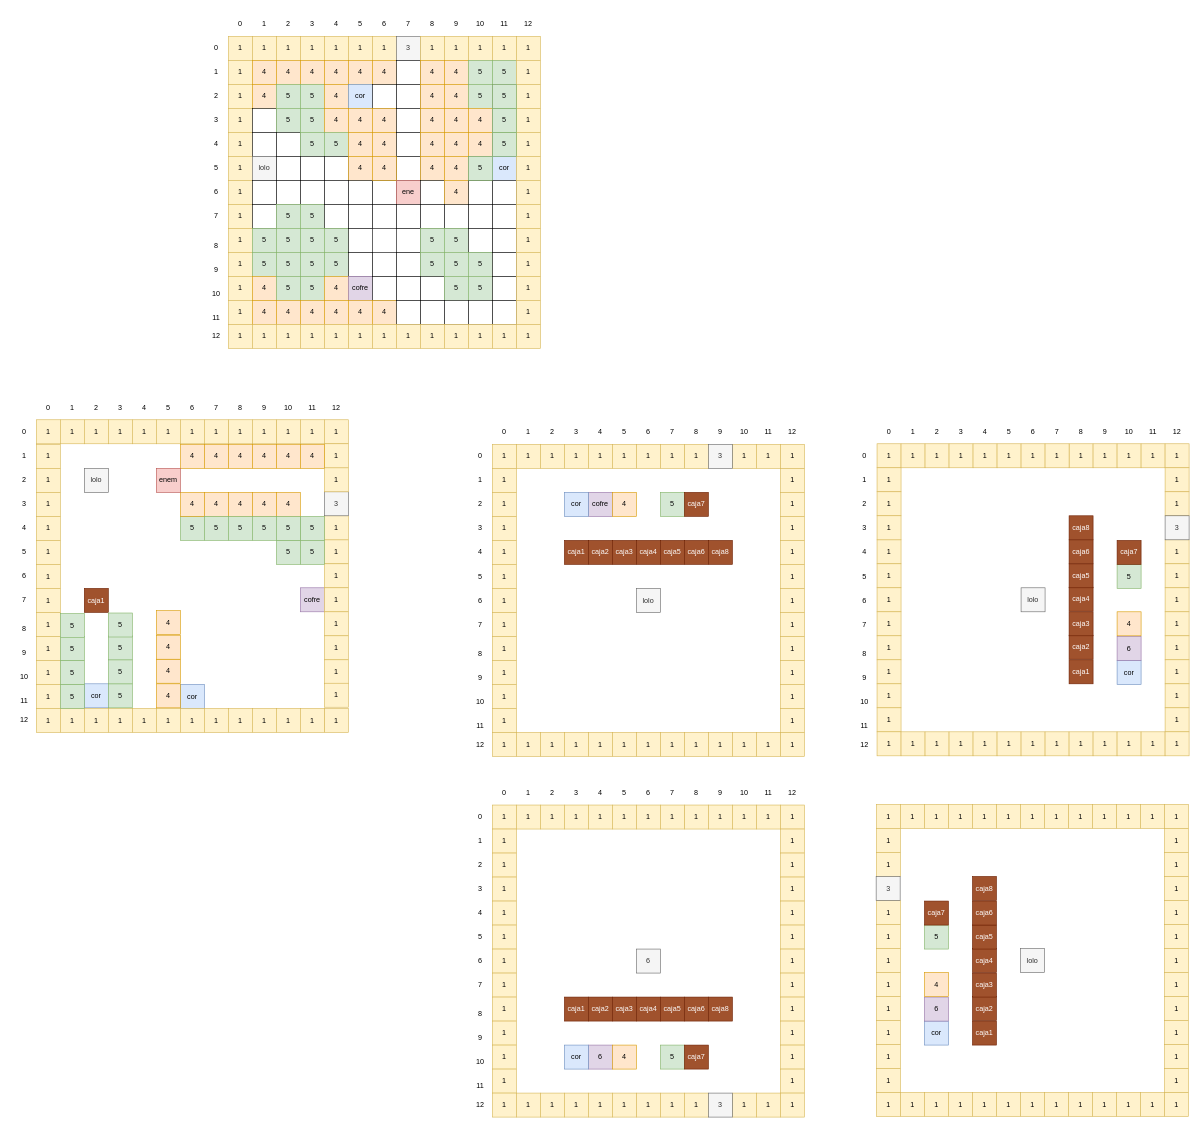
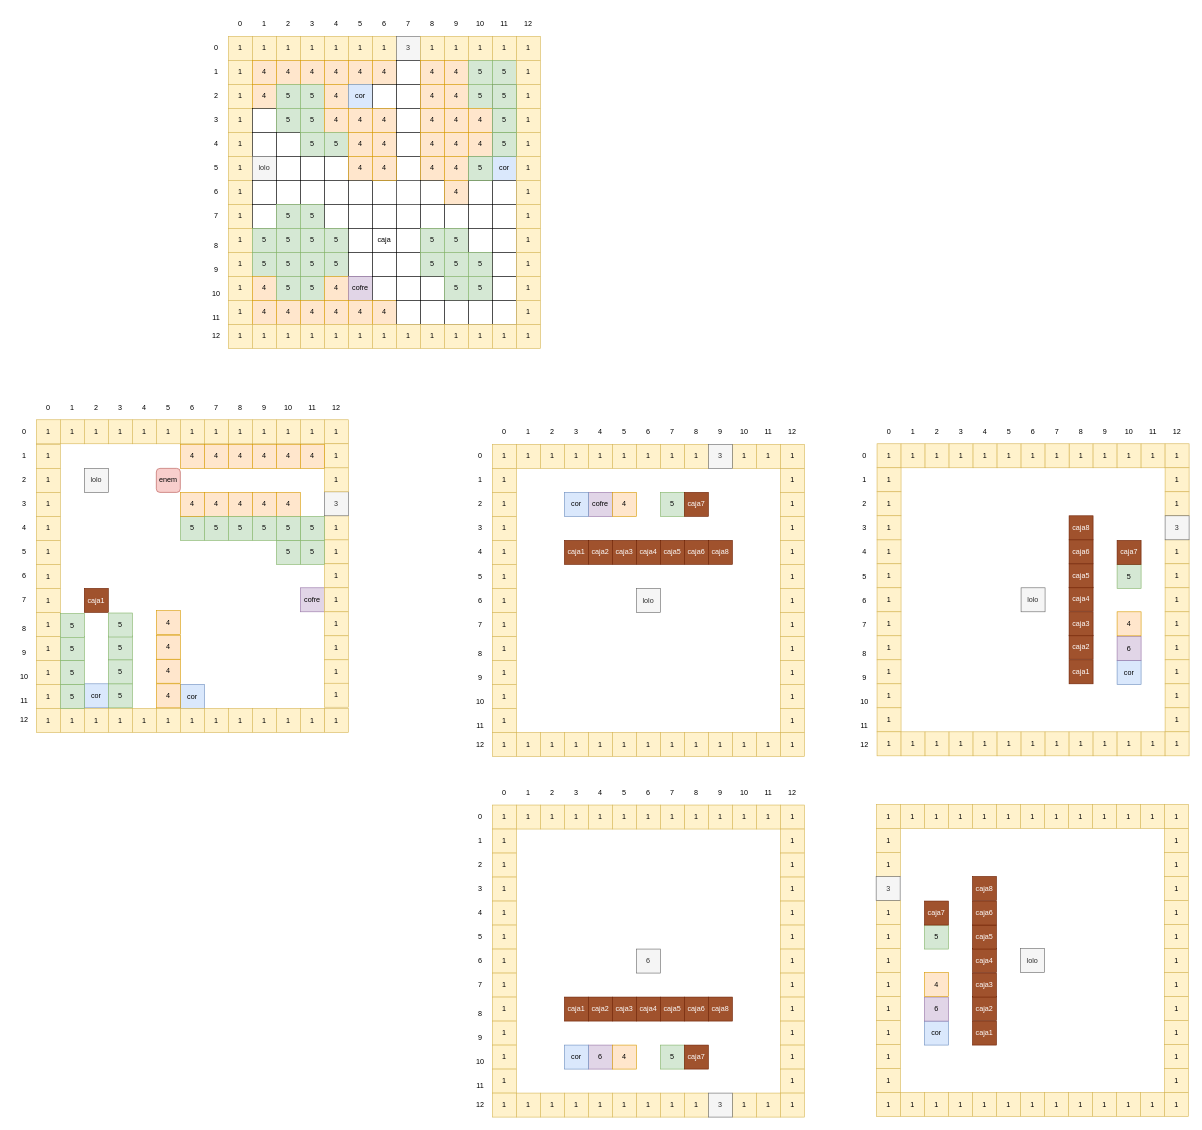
(408, 192) -> none
none -> (384, 240)
(168, 480) -> (168, 480)
